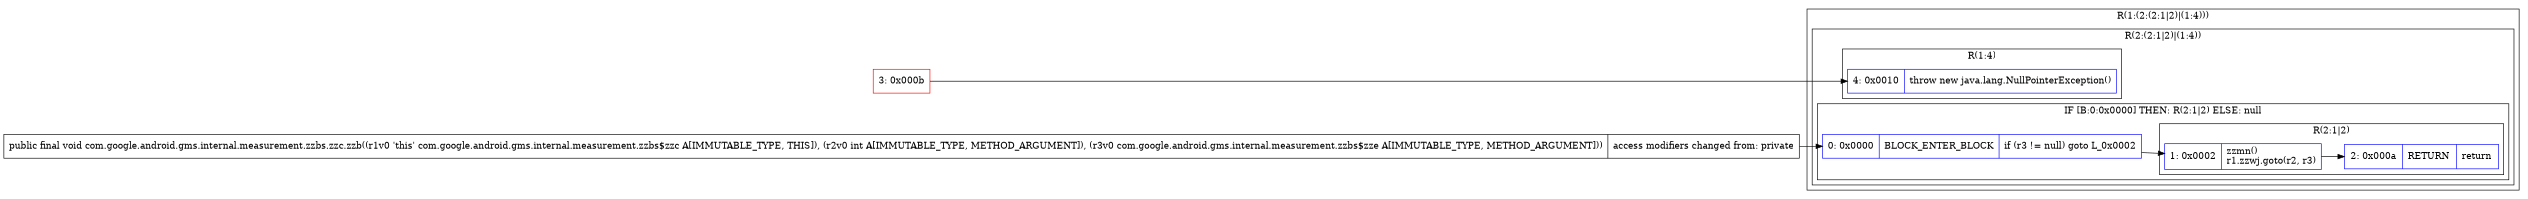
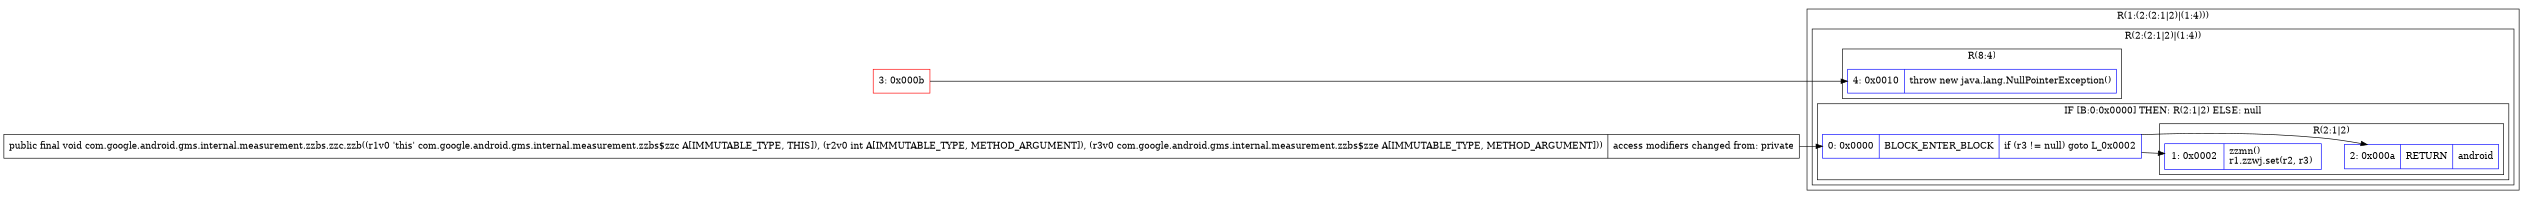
(1982, 56) -> (1982, 56)
(2477, 156) -> (2476, 156)
(2330, 157) -> (2251, 134)
(2271, 161) -> (2271, 161)
